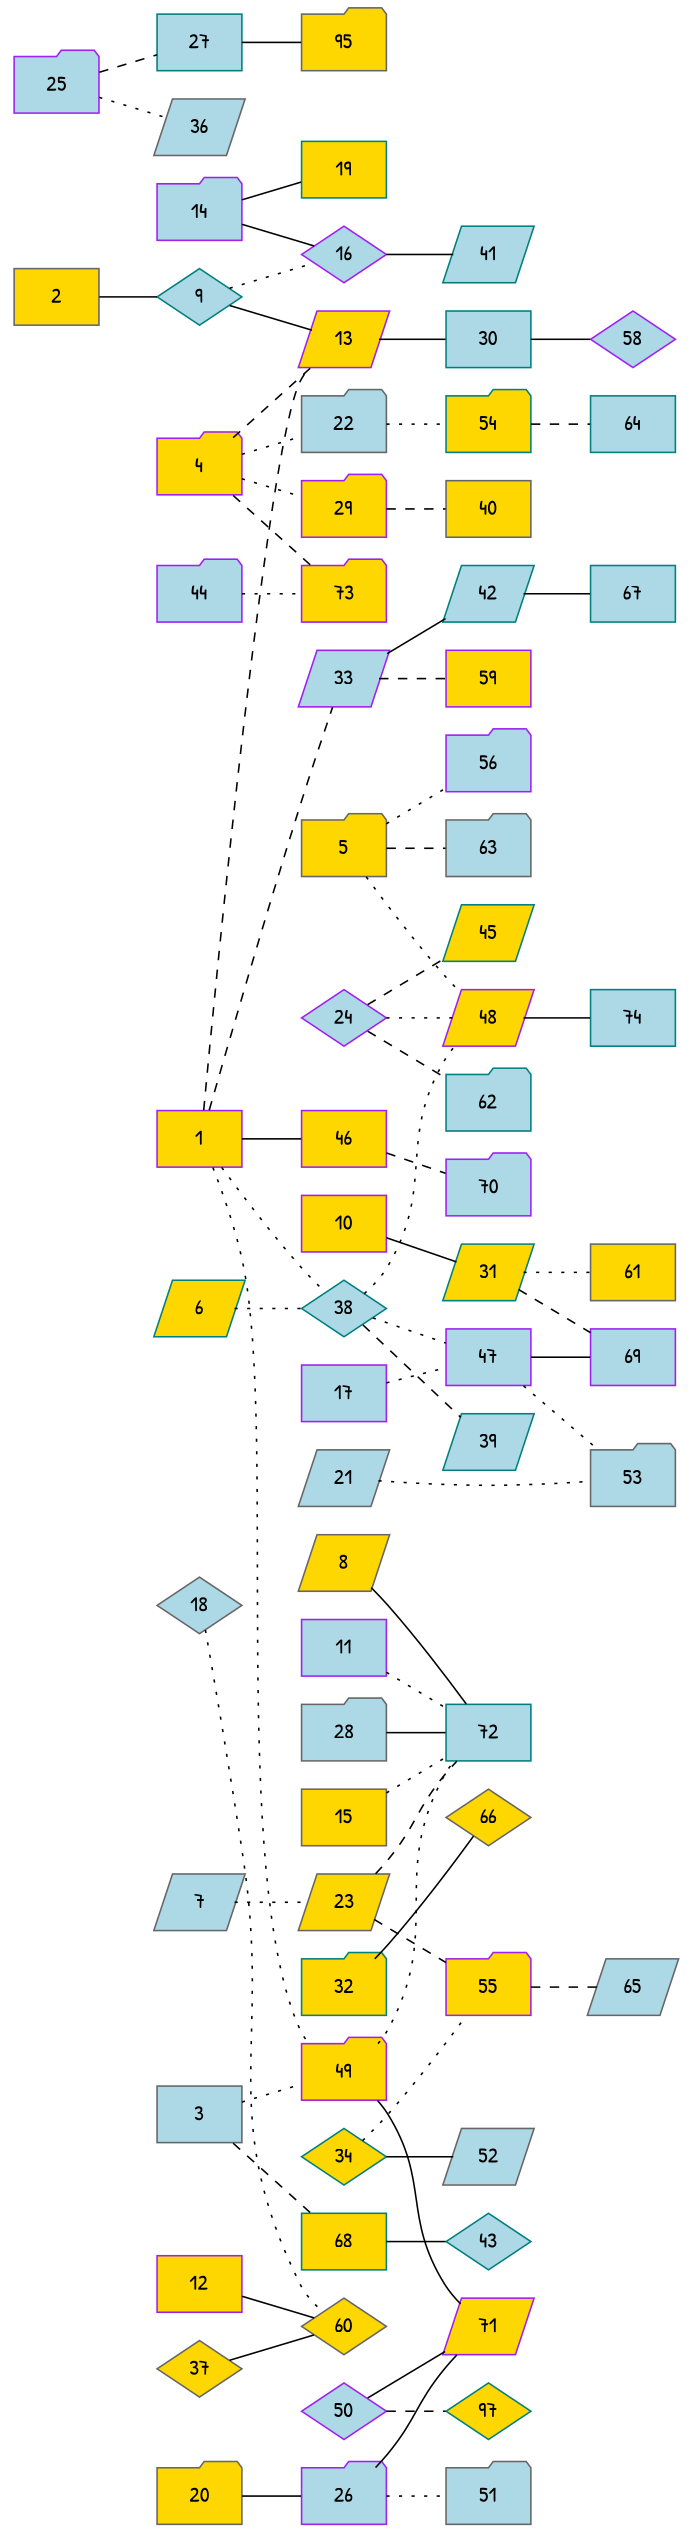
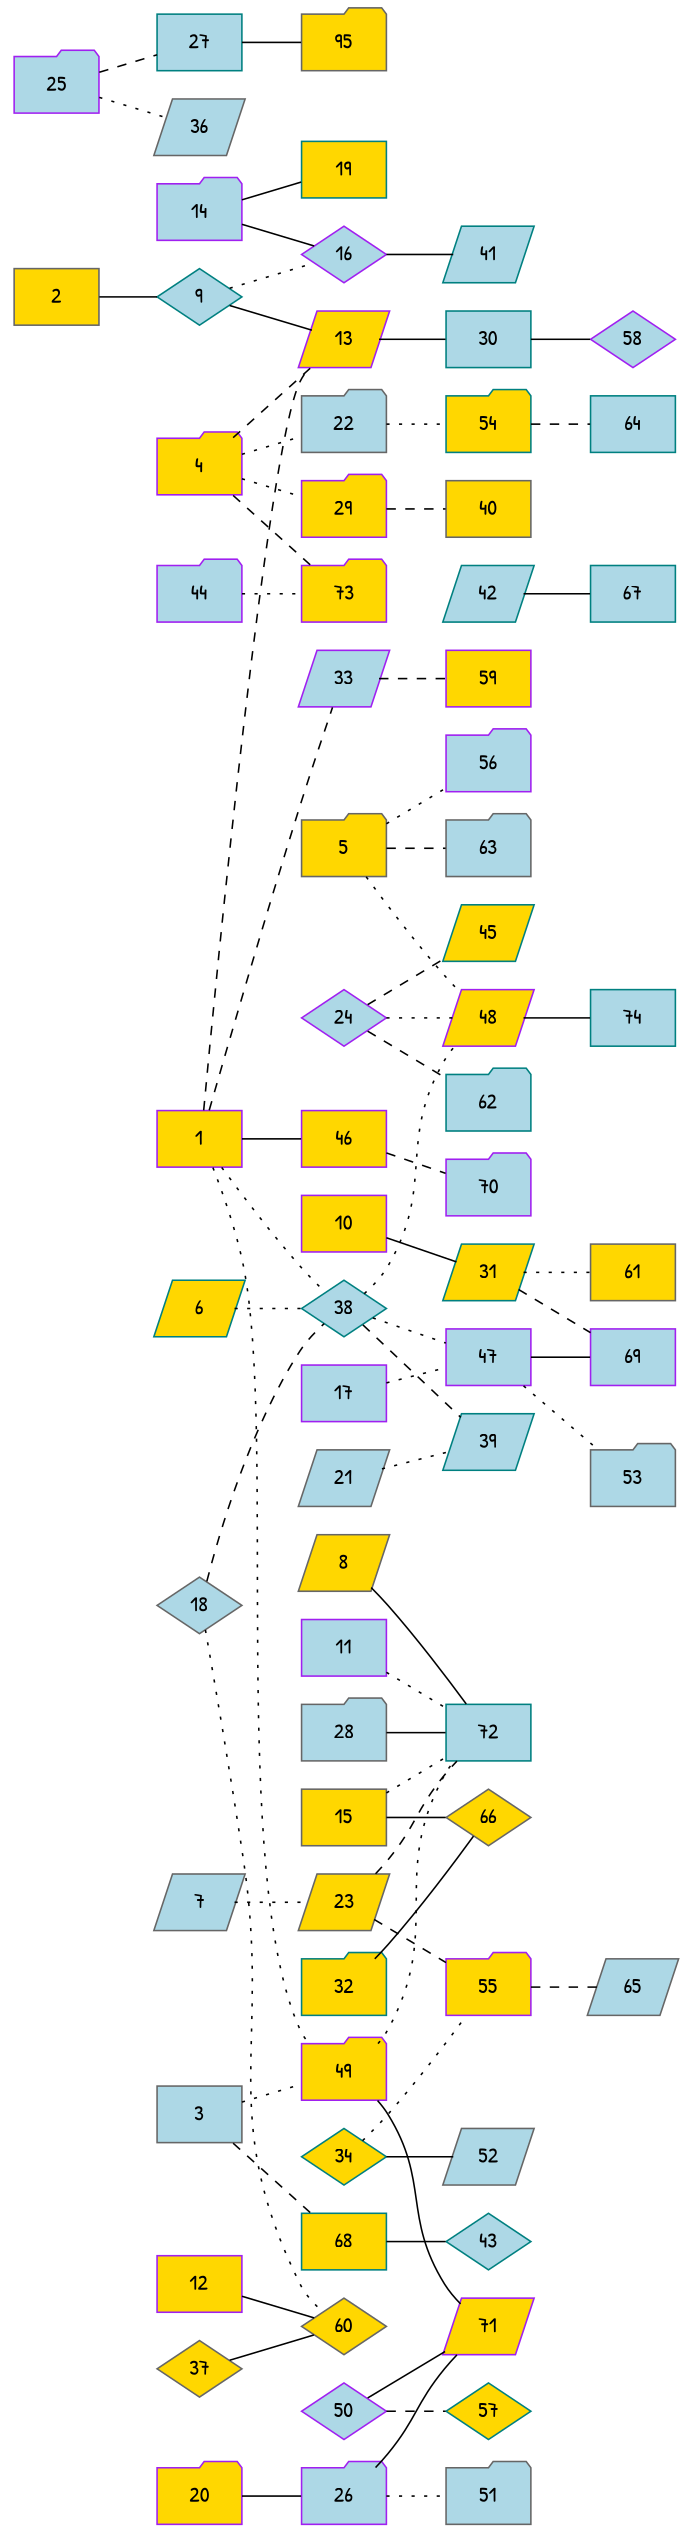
(416, 636) -> none
none -> (246, 1459)
(484, 1485) -> (416, 1460)
none -> (404, 1817)
(488, 2411) -> (488, 2411)
(199, 2496) -> (199, 2496)
